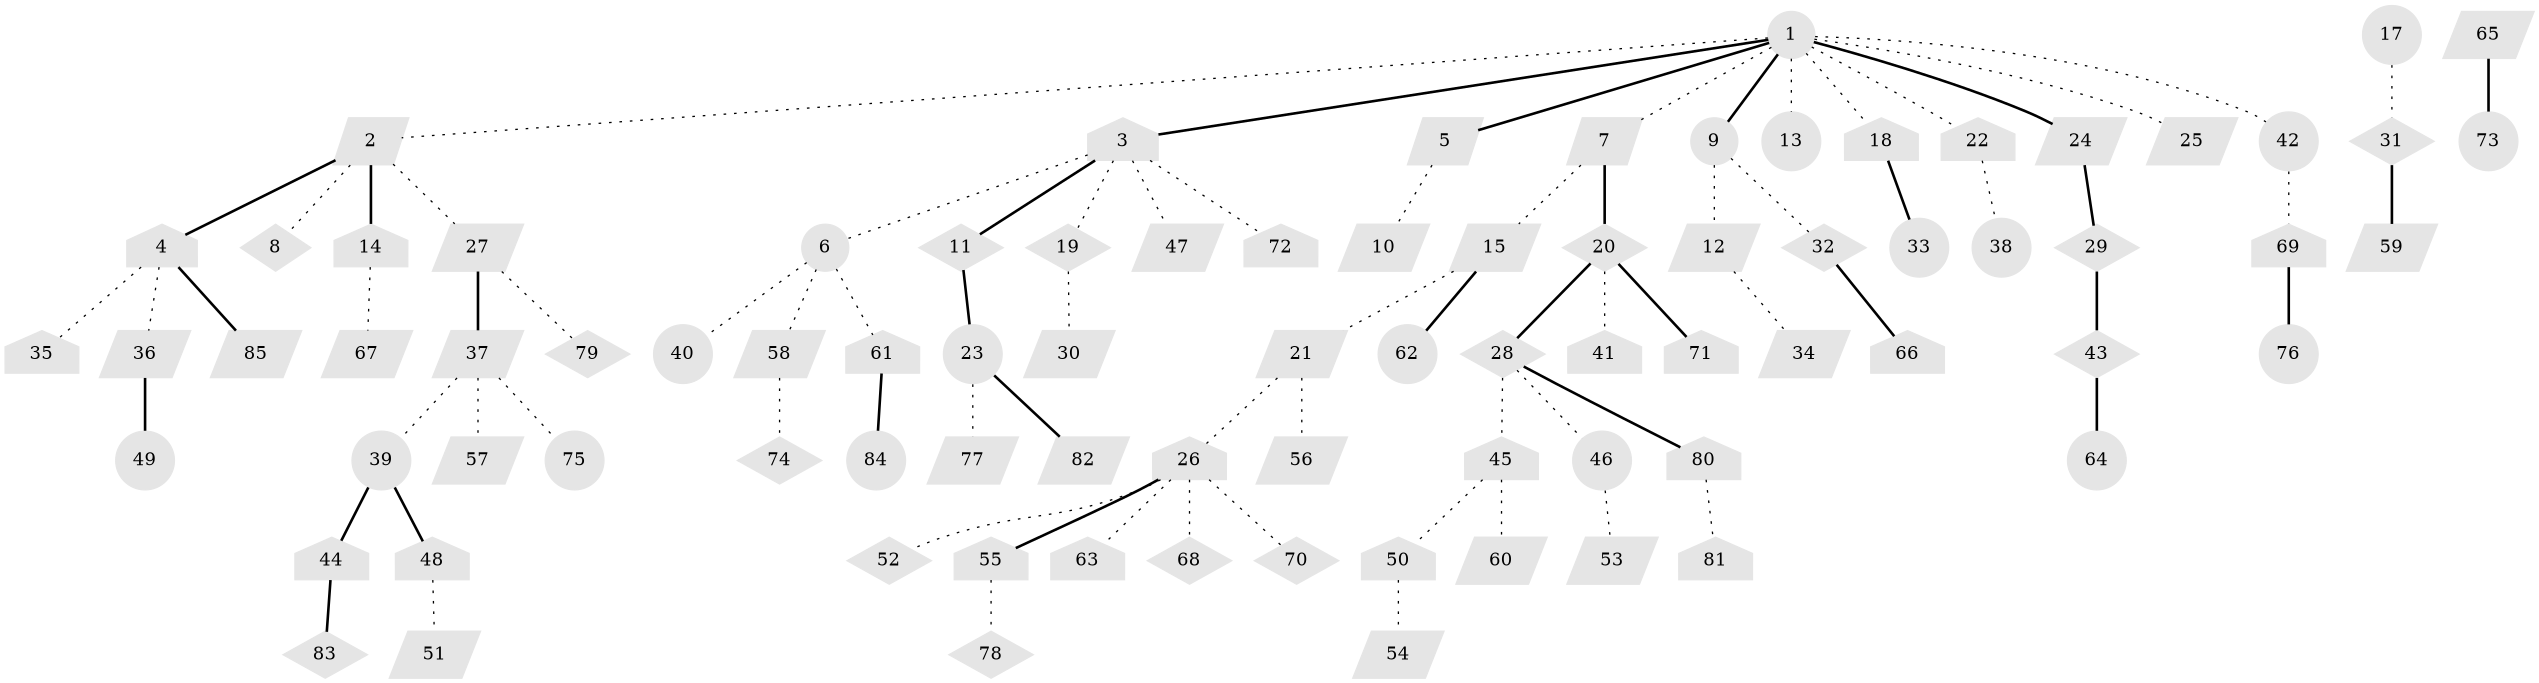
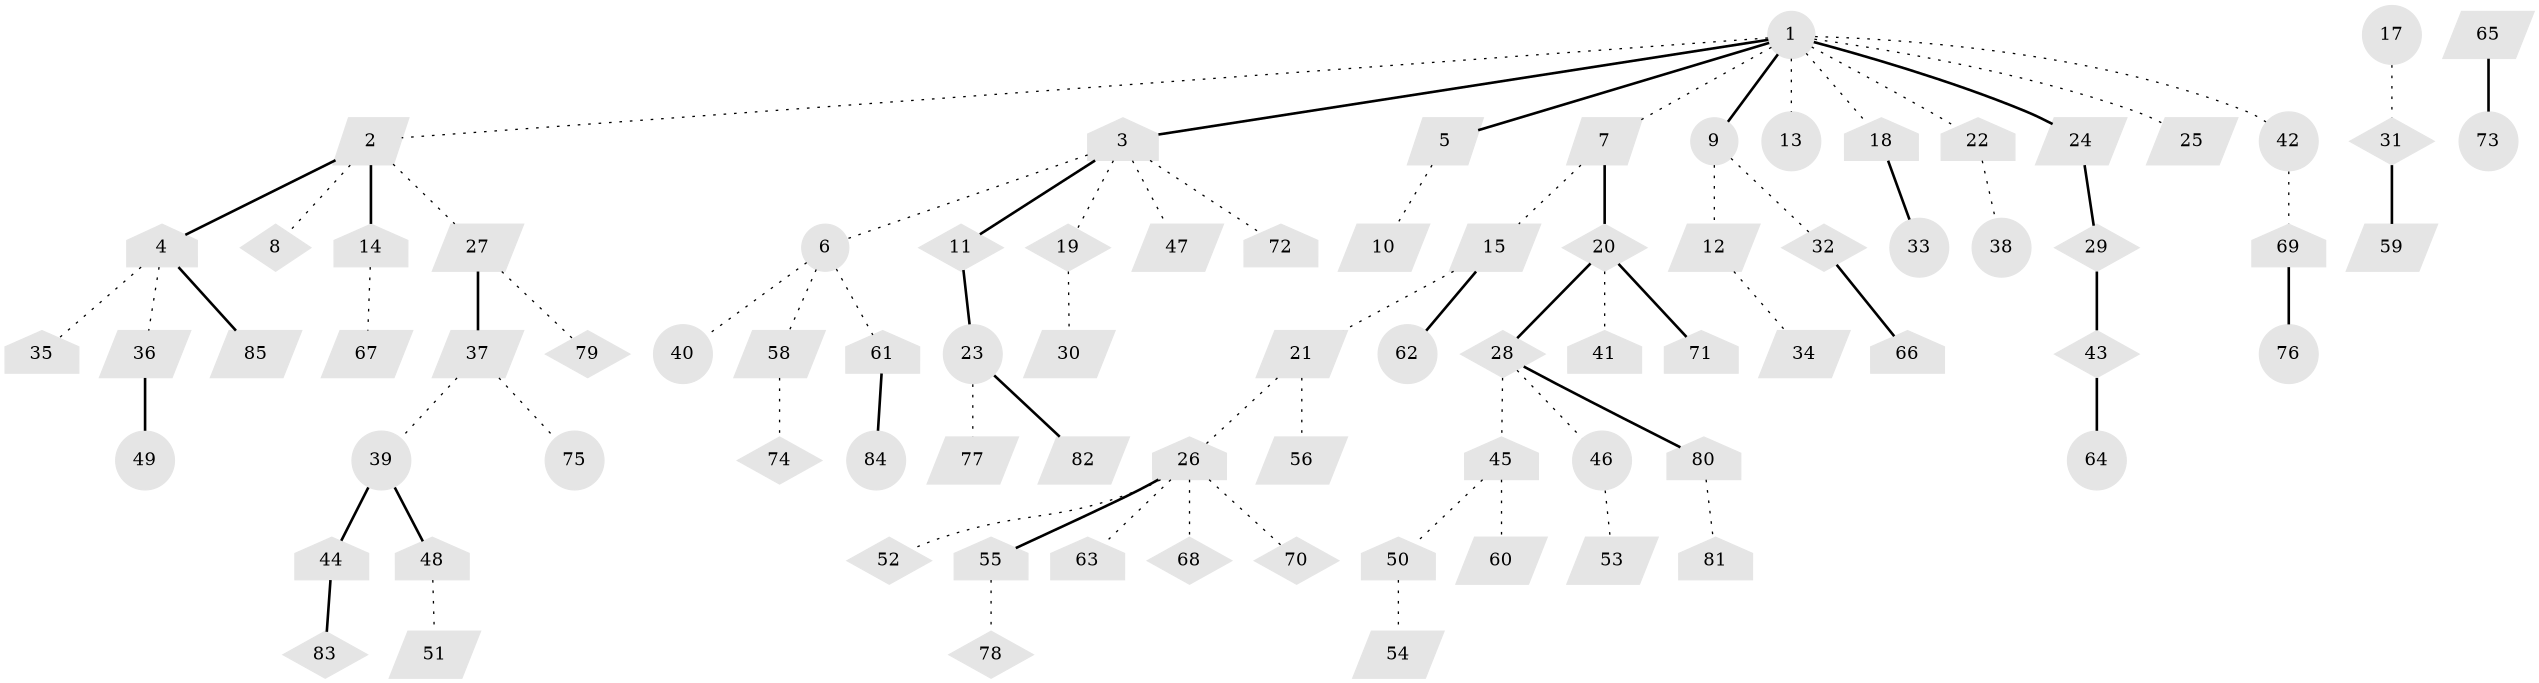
(478, 461) -> none
